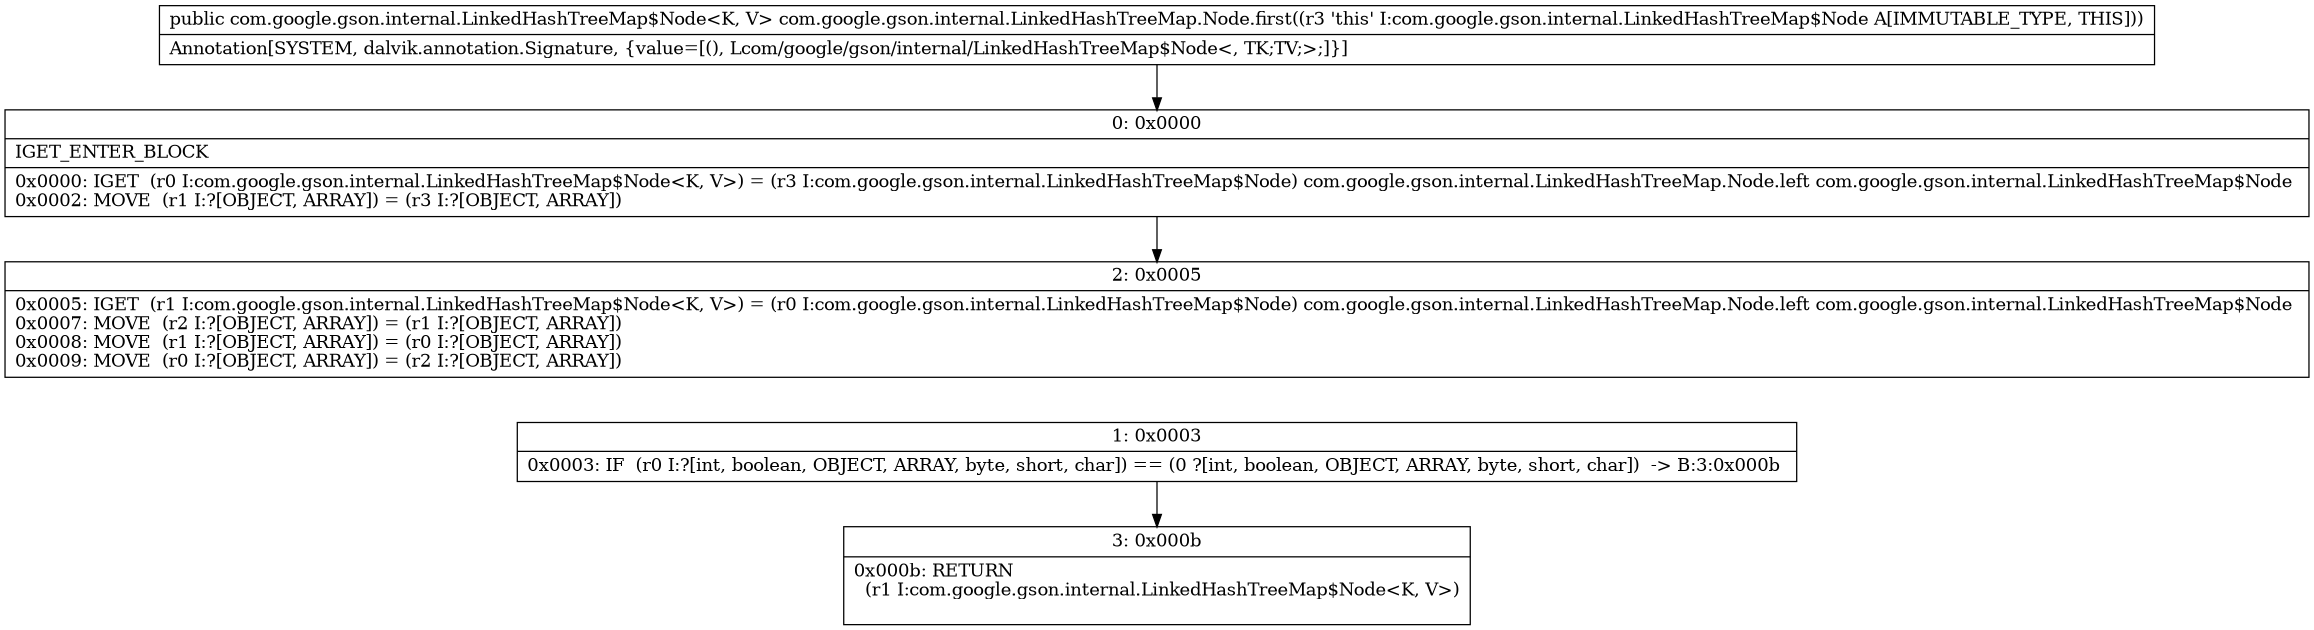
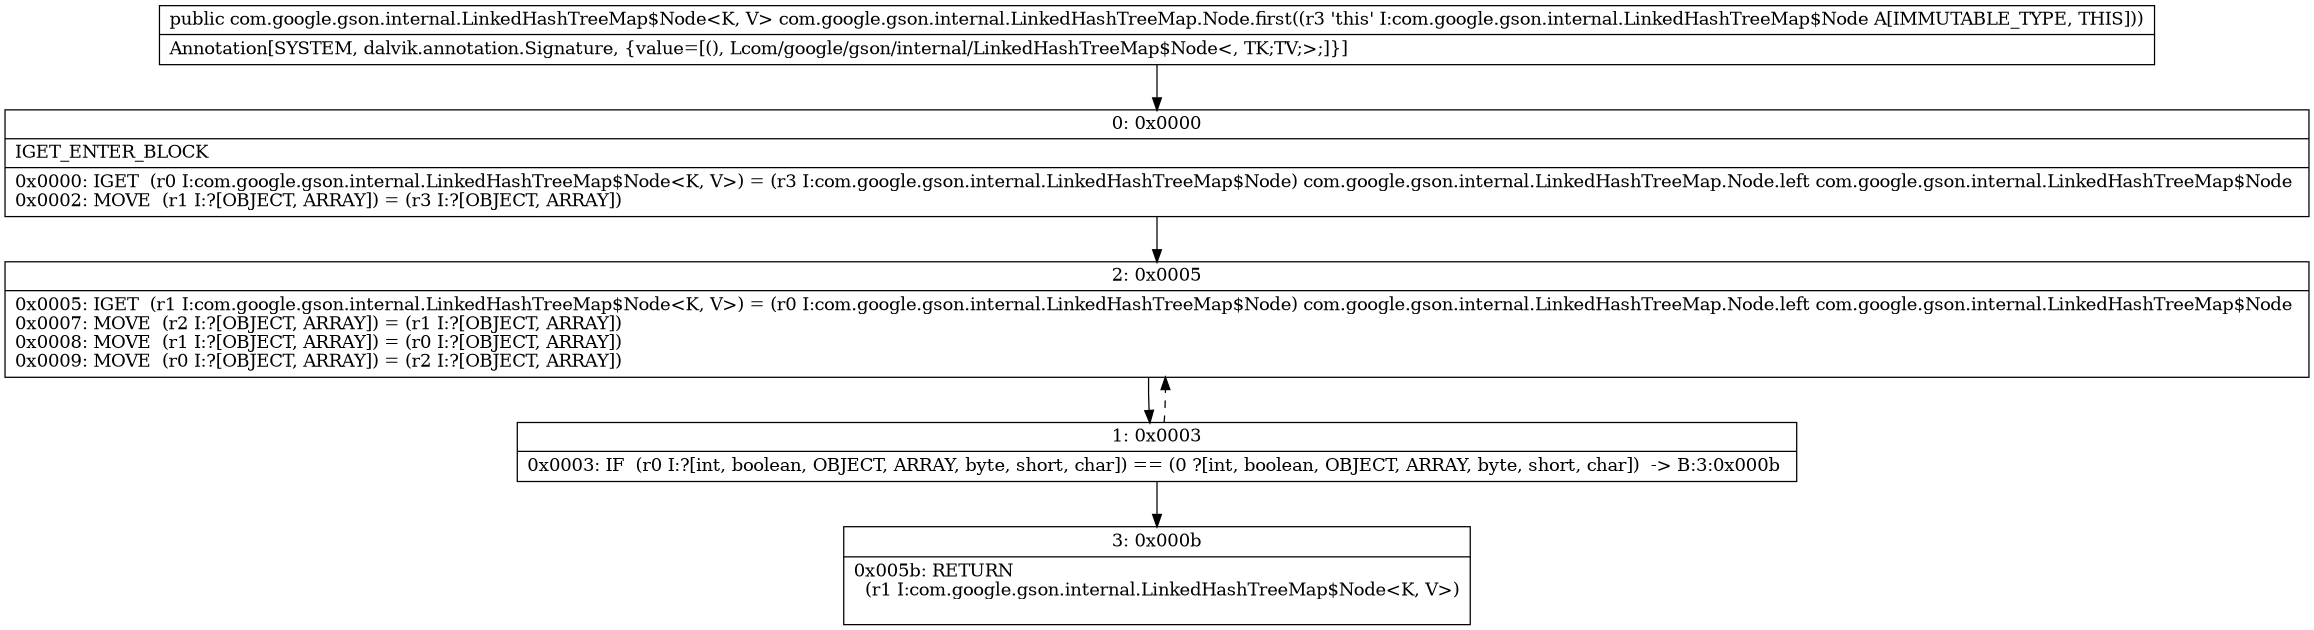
none -> (1149, 394)
none -> (1165, 406)
(939, 571) -> (939, 571)
